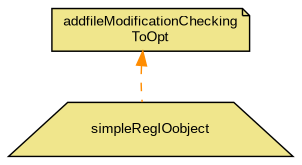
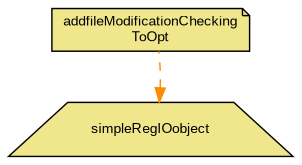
(141, 84) -> (160, 70)
